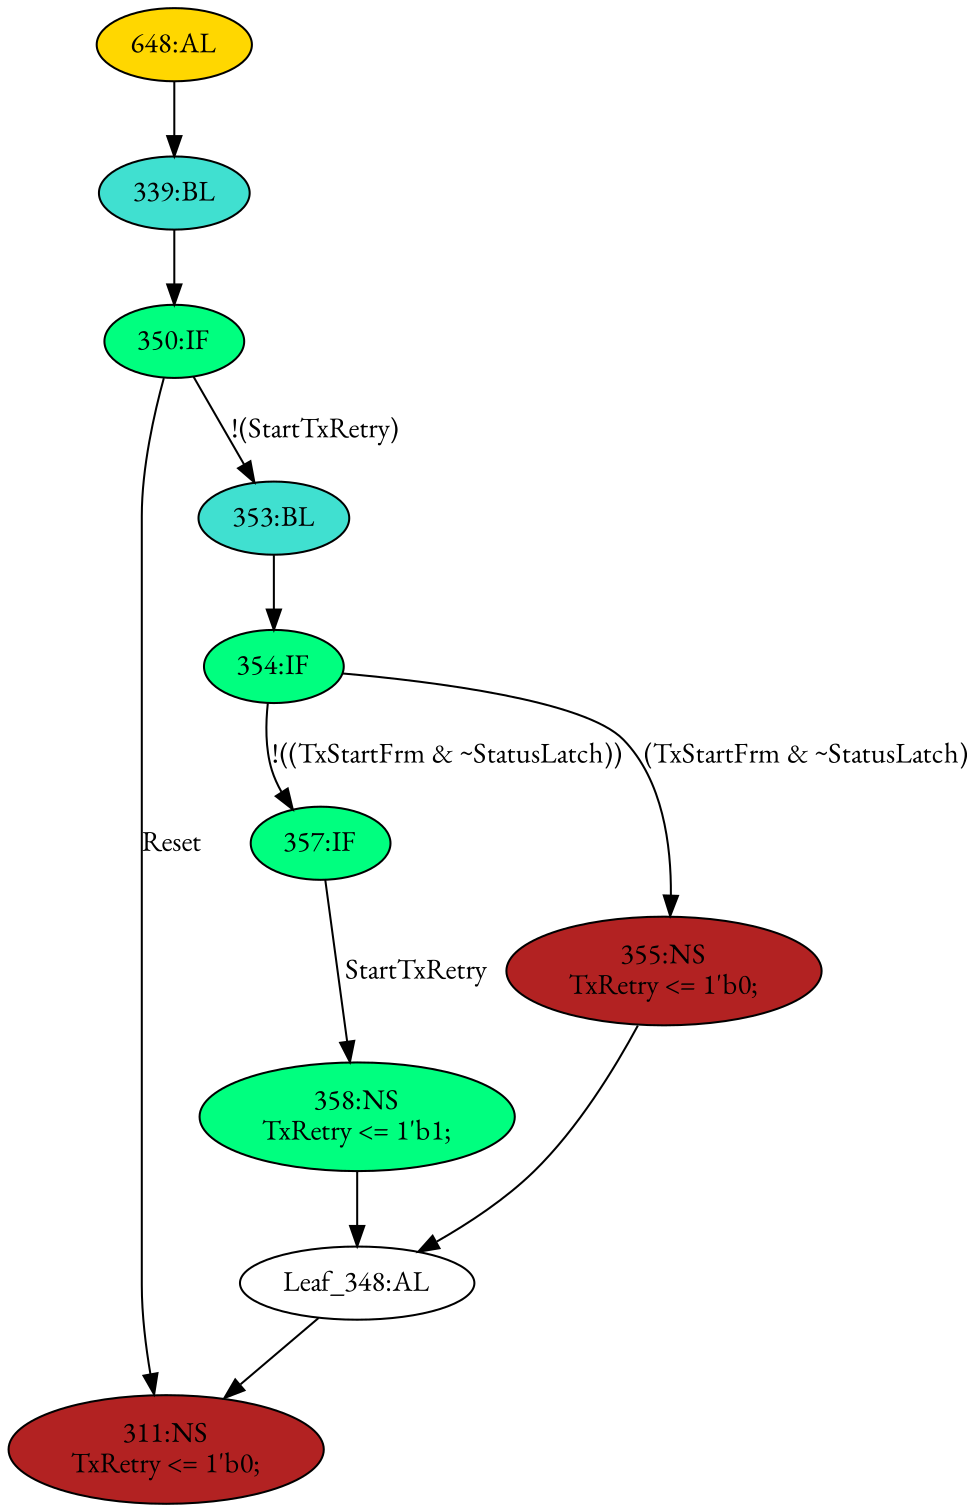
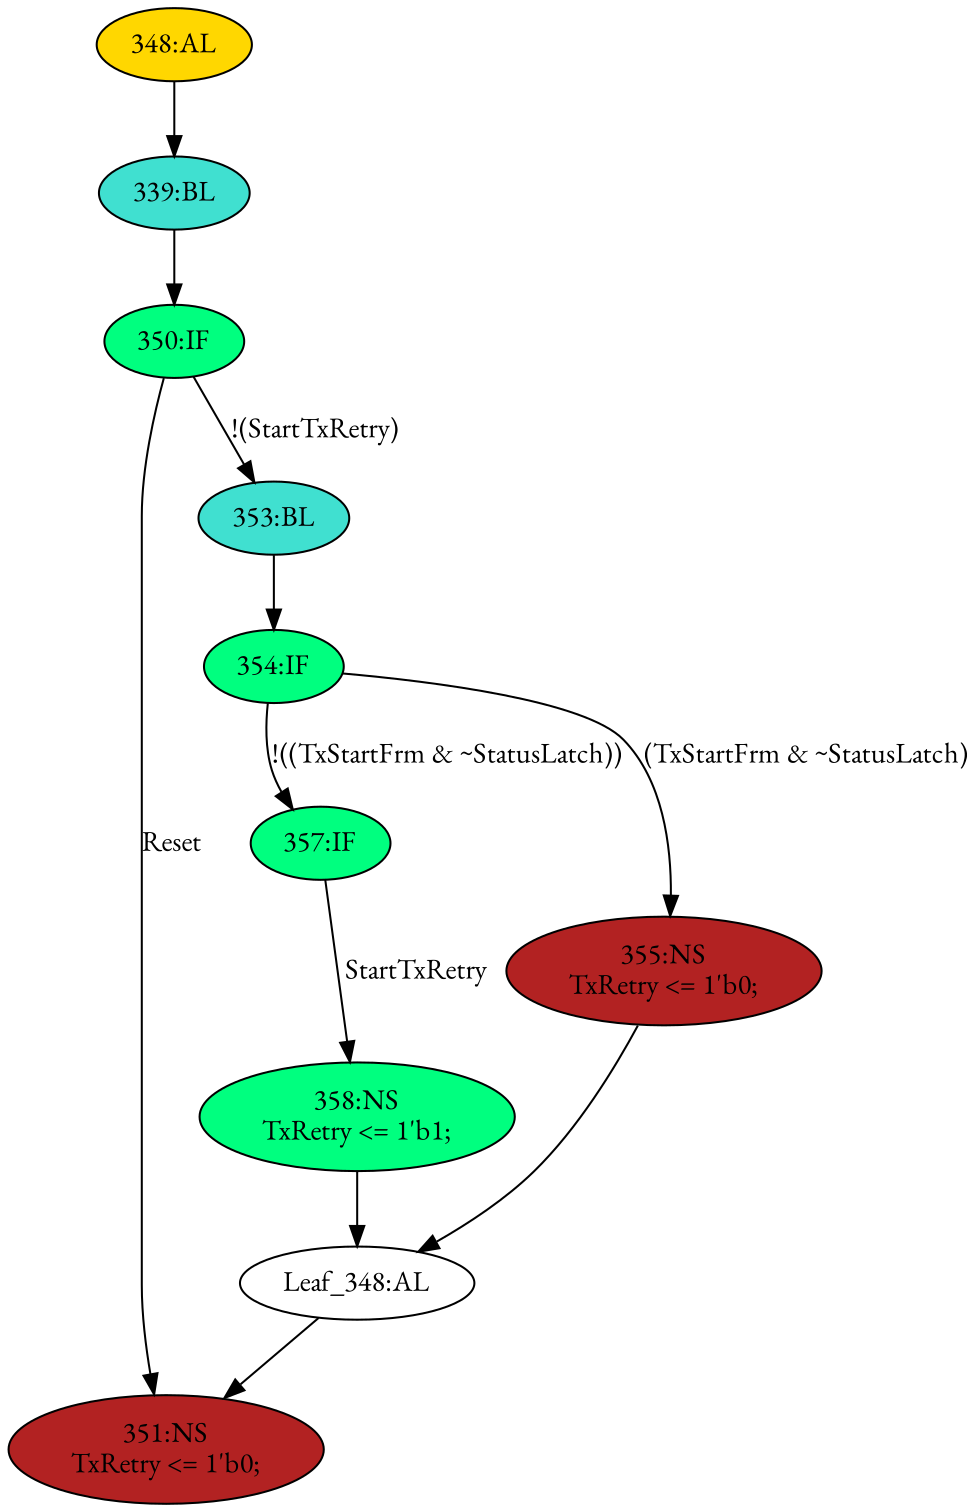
(174, 45) -> (174, 45)
(166, 1449) -> (166, 1449)
